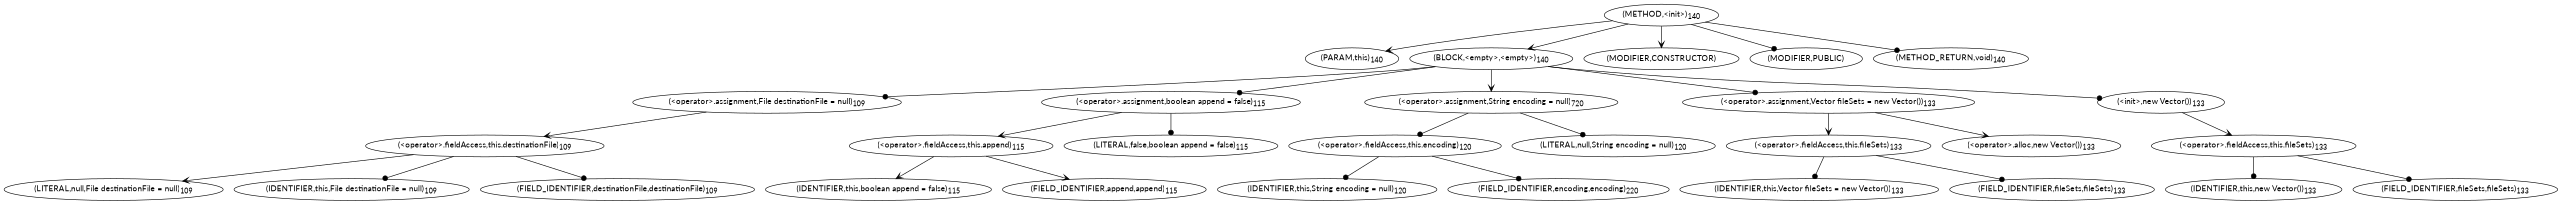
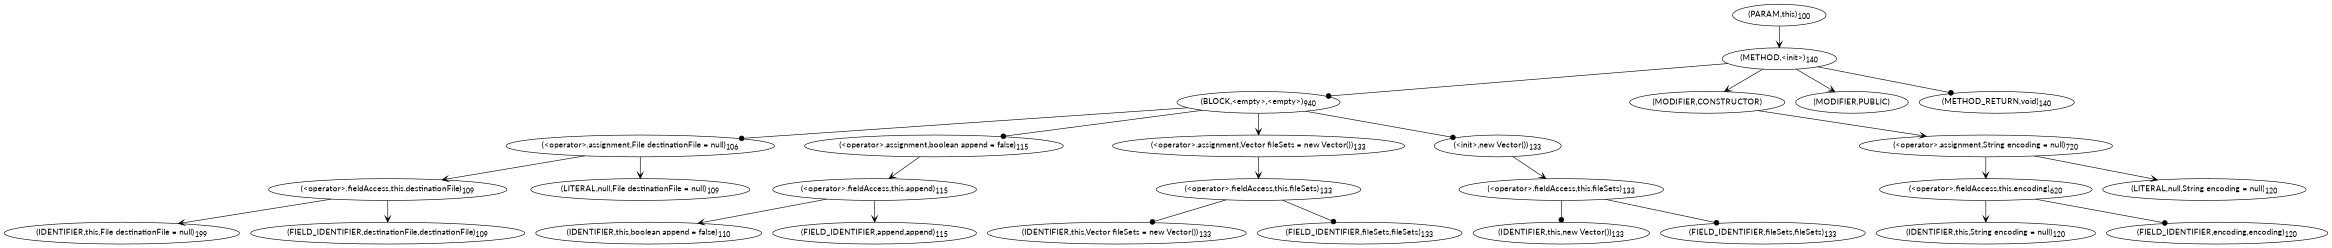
(1502, 34) -> (1779, 34)
(1581, 36) -> (1530, 80)
(1731, 36) -> (1813, 79)
(1377, 58) -> (1804, 14)
(1543, 58) -> (1310, 101)
(1491, 78) -> (1839, 123)
(1651, 79) -> (1259, 121)
(859, 101) -> (732, 145)
(1445, 123) -> (1986, 165)
(1550, 123) -> (2093, 167)
(1466, 145) -> (2056, 189)
(1171, 146) -> none
(2031, 146) -> none
(1363, 166) -> (1986, 208)
(421, 167) -> (258, 211)
(549, 167) -> (388, 208)
(301, 168) -> (640, 165)
(431, 189) -> (201, 232)
(954, 189) -> (724, 232)
(1632, 189) -> (2291, 232)
